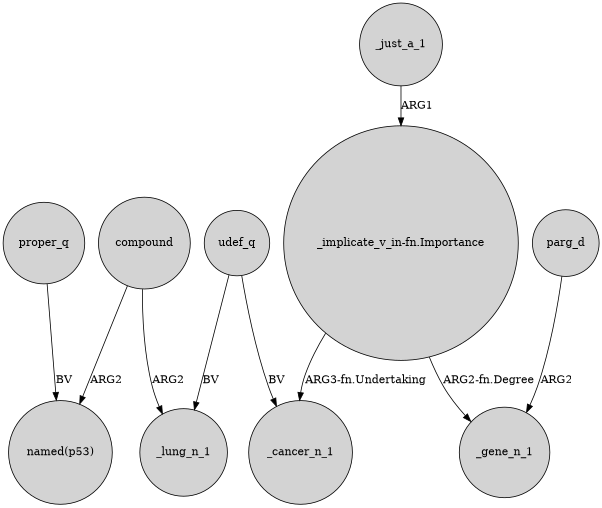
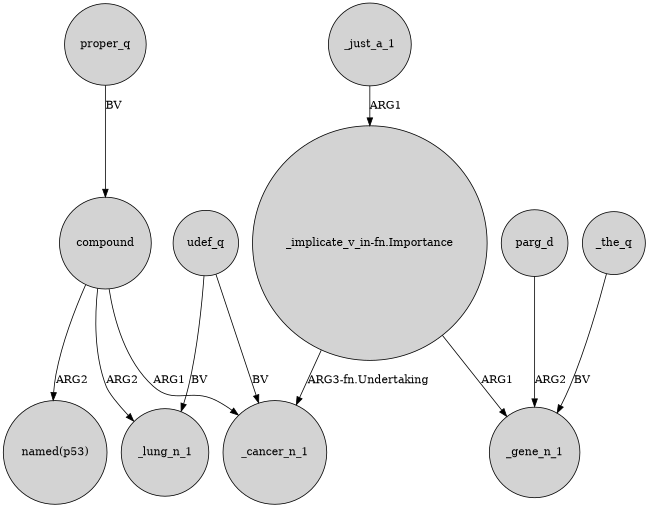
none -> (614, 243)
(51, 338) -> (105, 137)
none -> (145, 378)
(489, 380) -> (497, 380)
